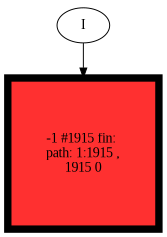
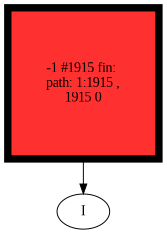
(83, 55) -> (83, 172)
